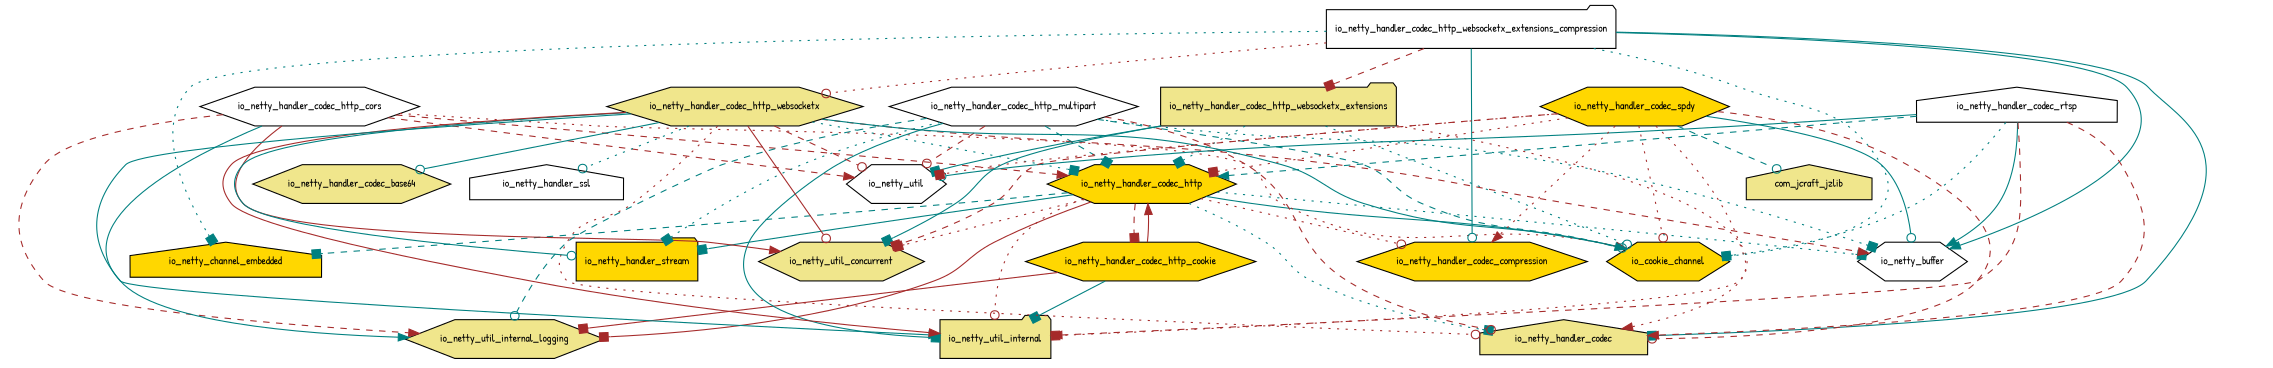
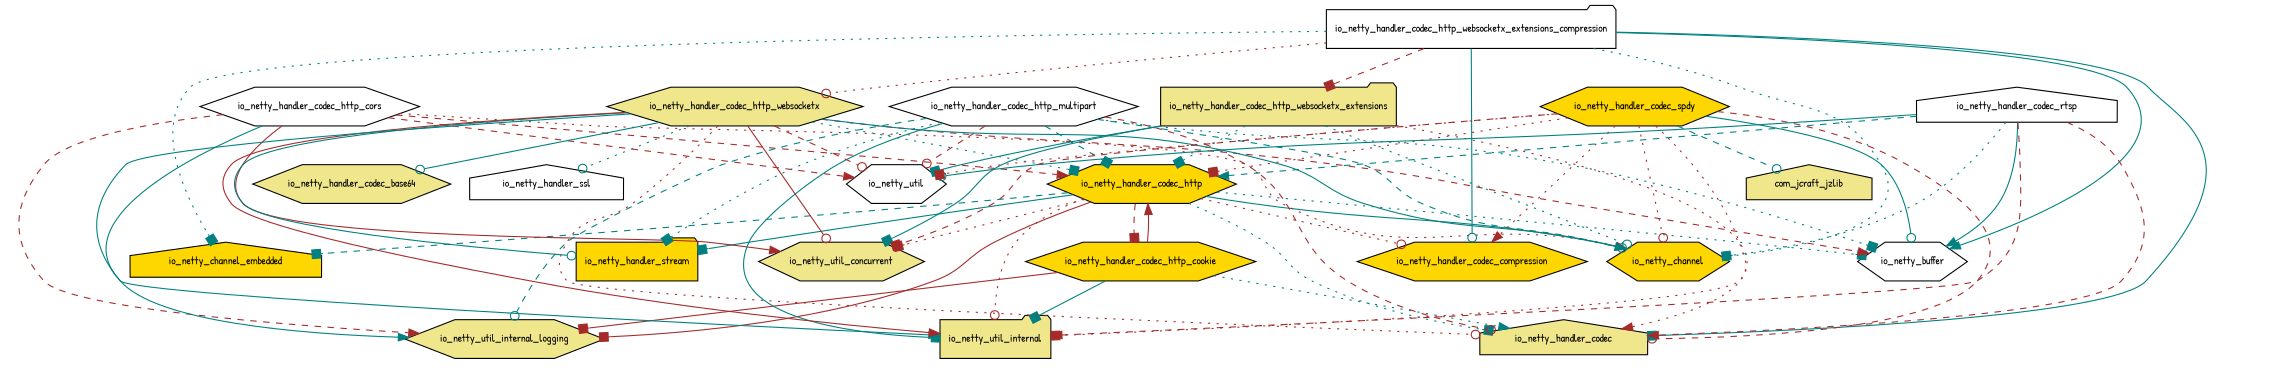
(1668, 262) -> (1668, 262)
none -> (1328, 296)
